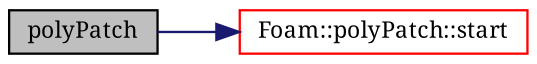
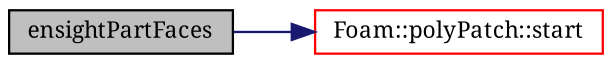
(83, 32) -> (121, 32)
